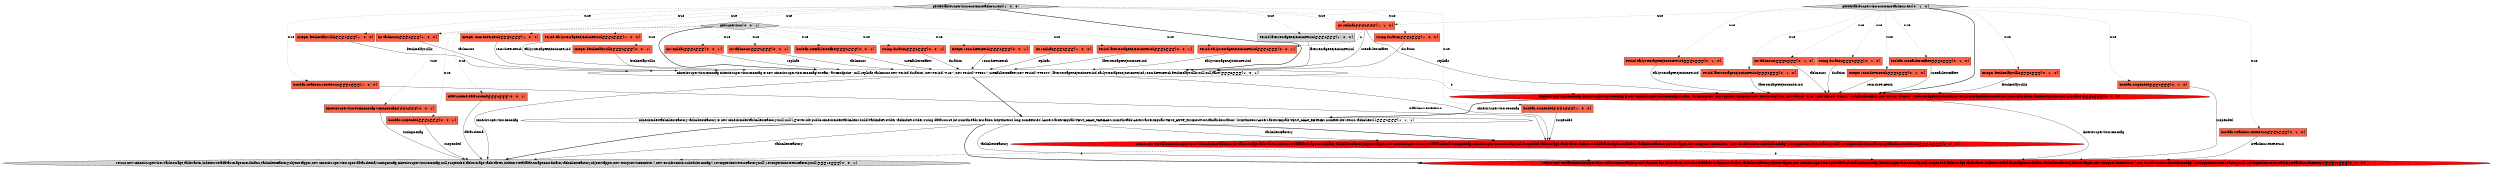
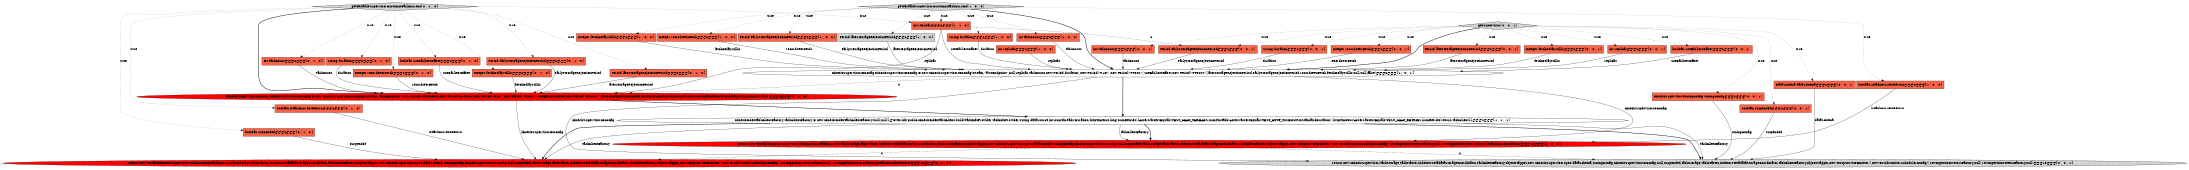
(1557, 109) -> none
